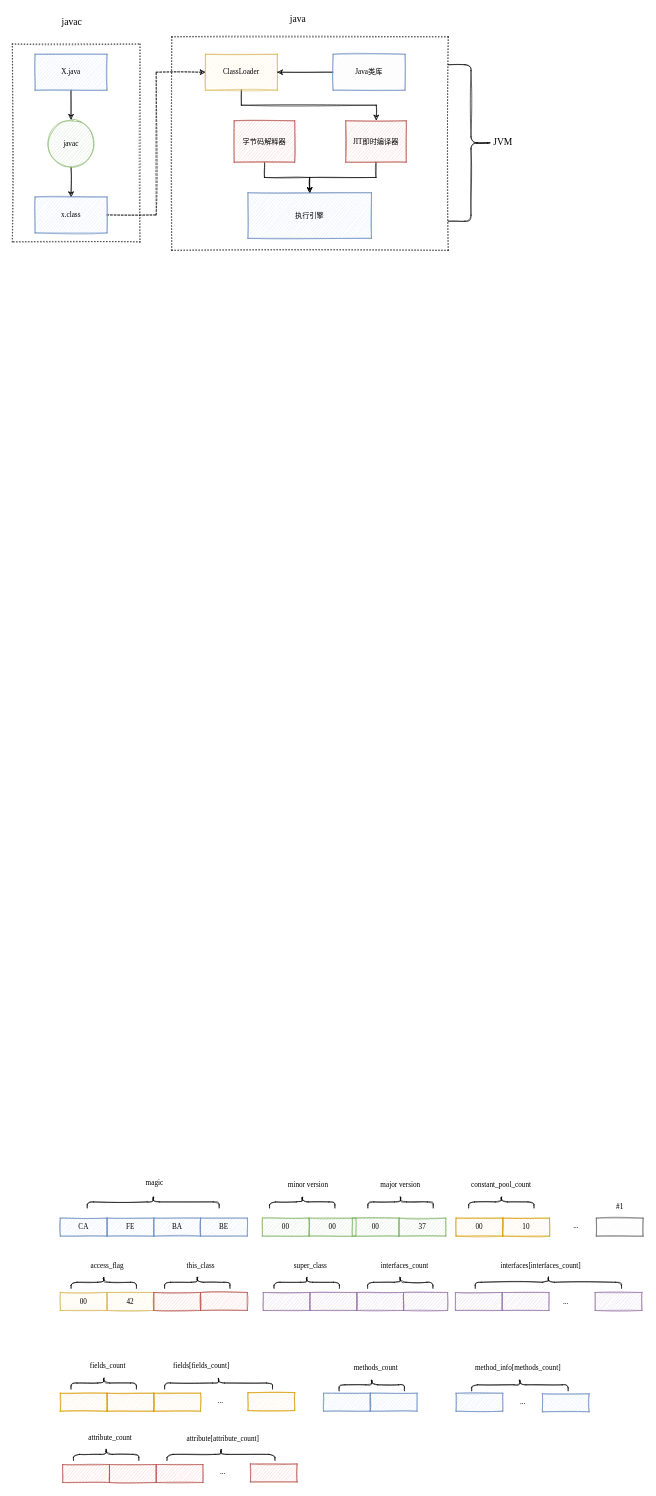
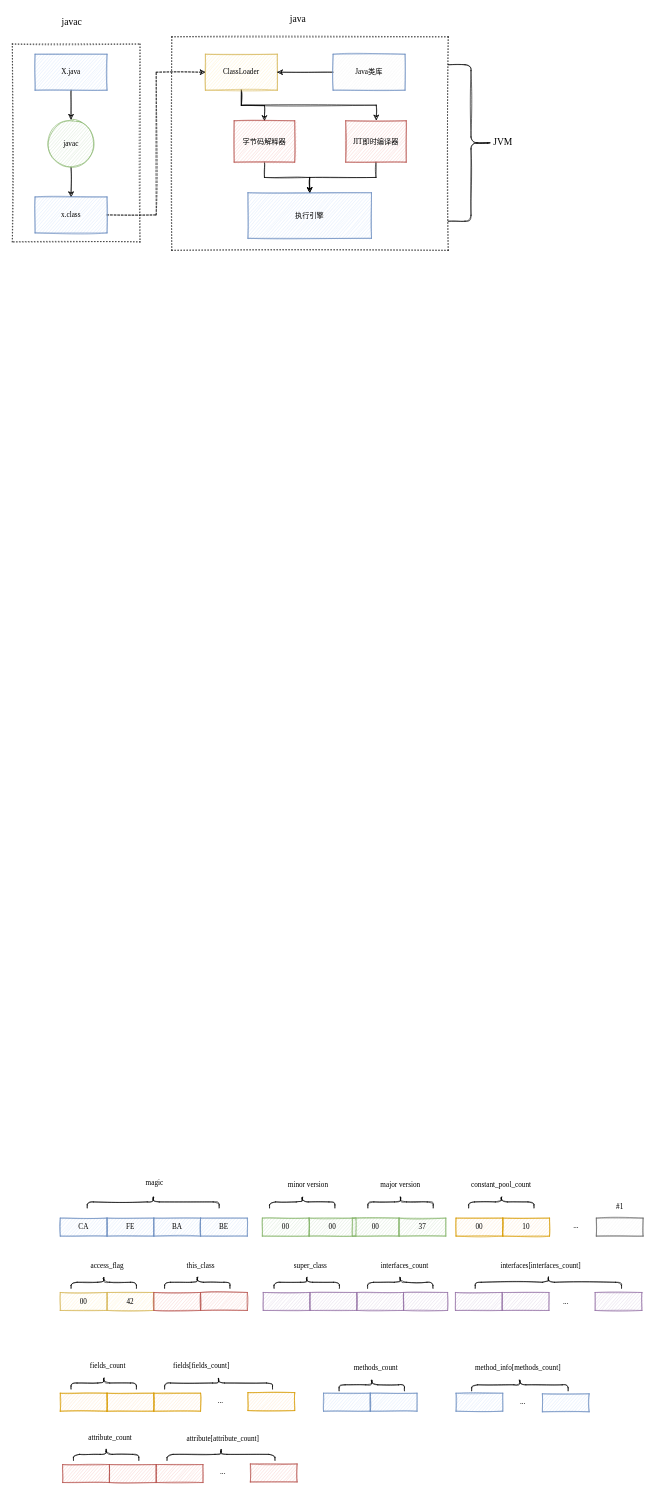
none -> (265, 111)
